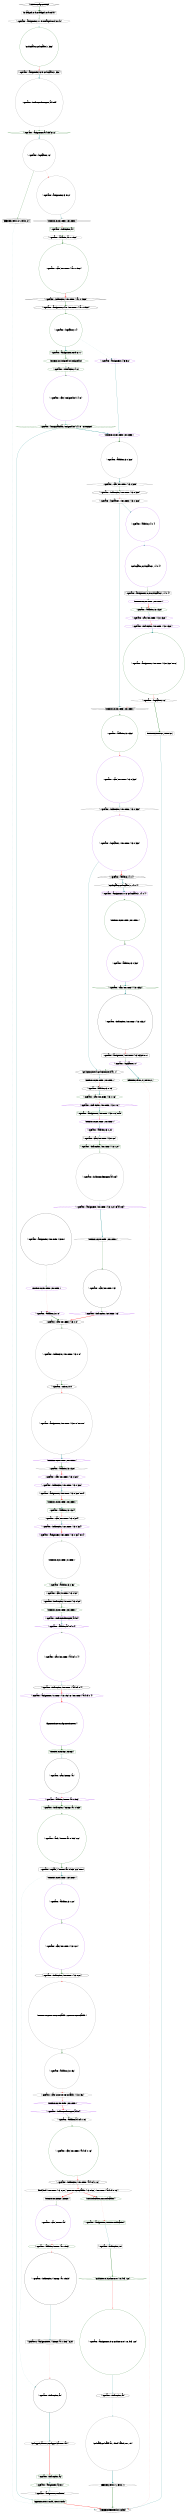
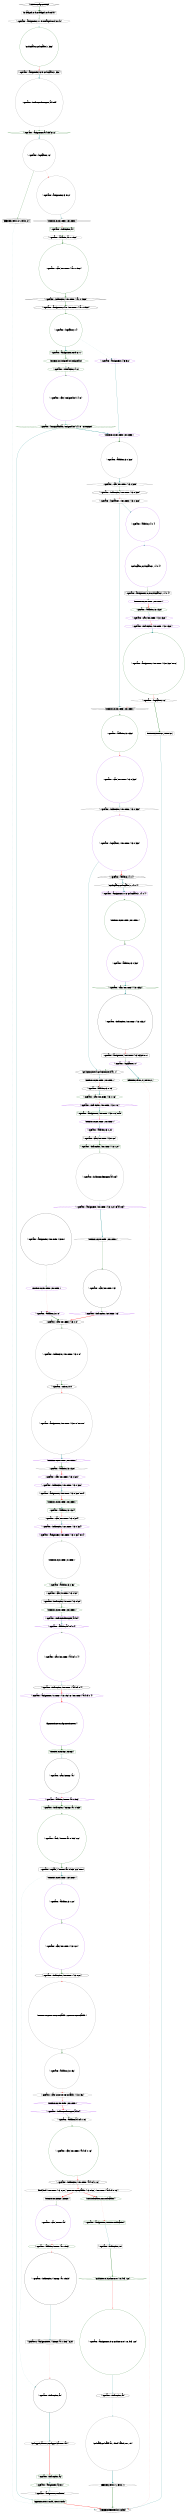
(65, 295) -> (65, 295)
